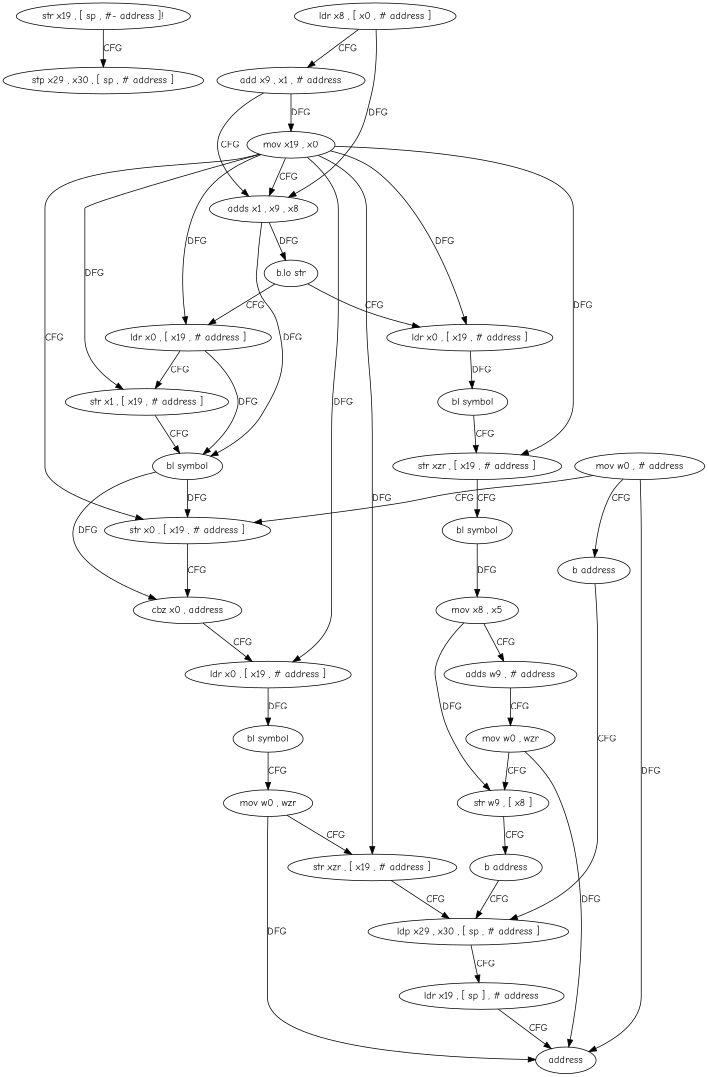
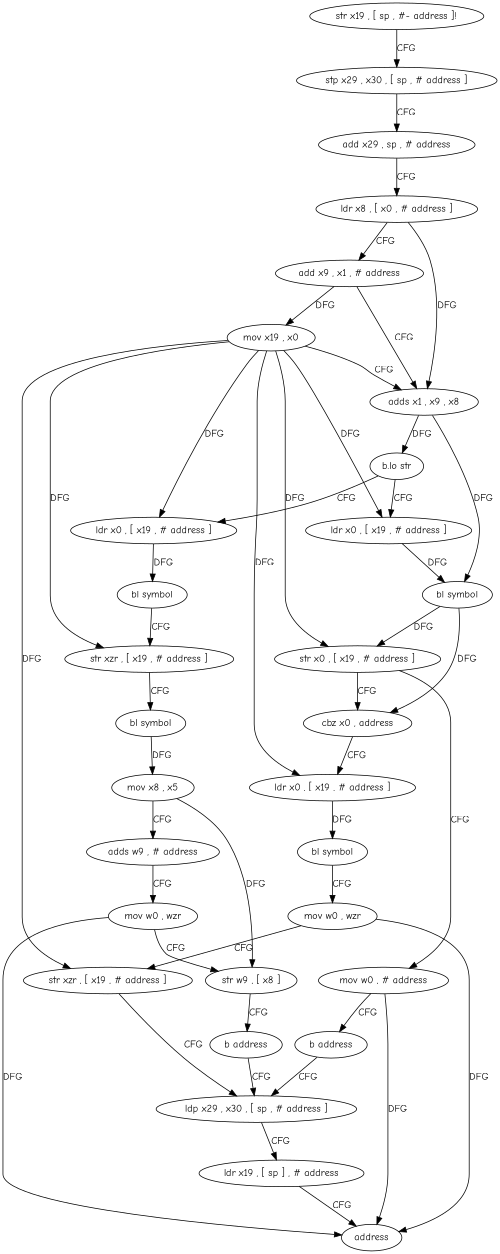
none -> (397, 145)
(55, 338) -> (295, 498)
(147, 402) -> none
(427, 498) -> (451, 812)
